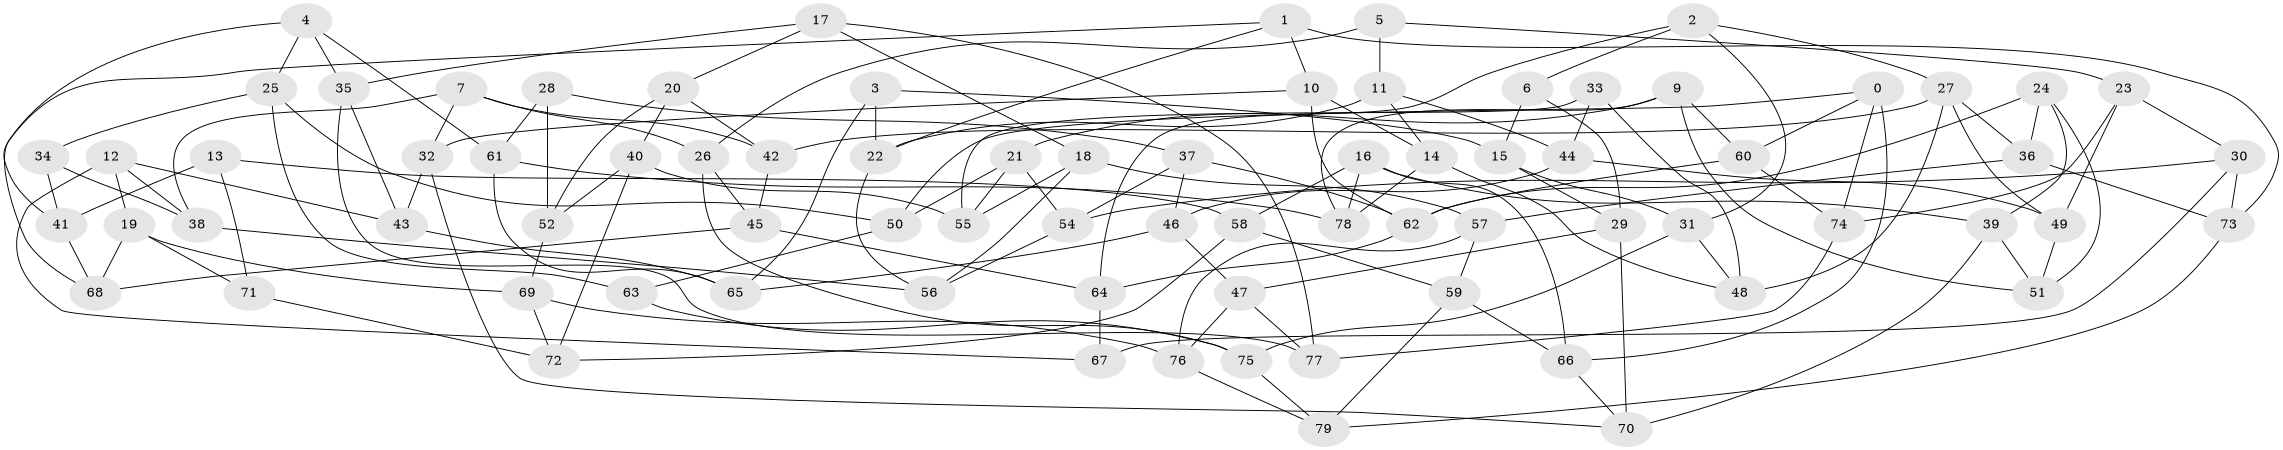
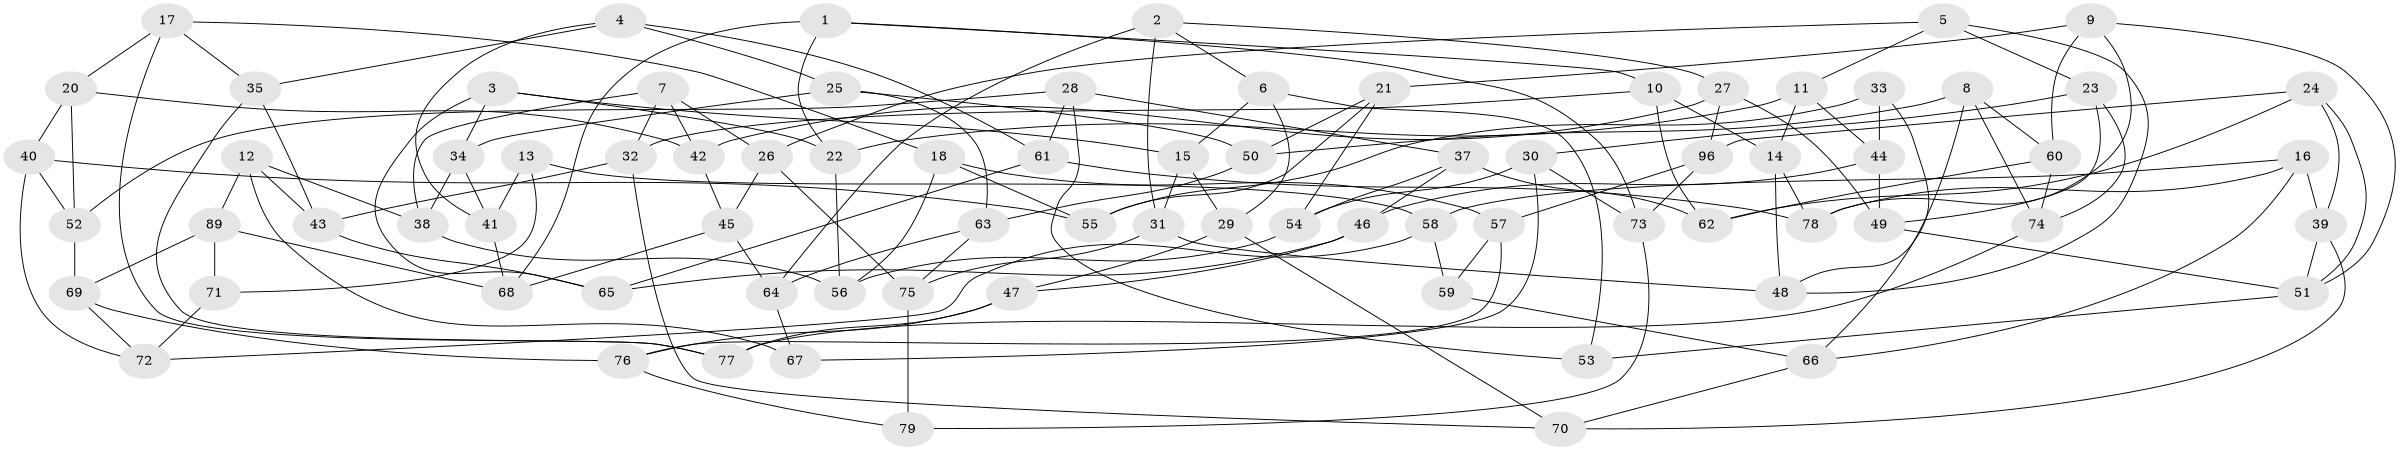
(1878, 89) -> (1967, 89)
none -> (473, 129)
(2028, 157) -> (1707, 157)
(129, 225) -> (215, 225)
(1886, 229) -> (2112, 214)
(1259, 265) -> (879, 252)
(1389, 361) -> none
none -> (1587, 361)
